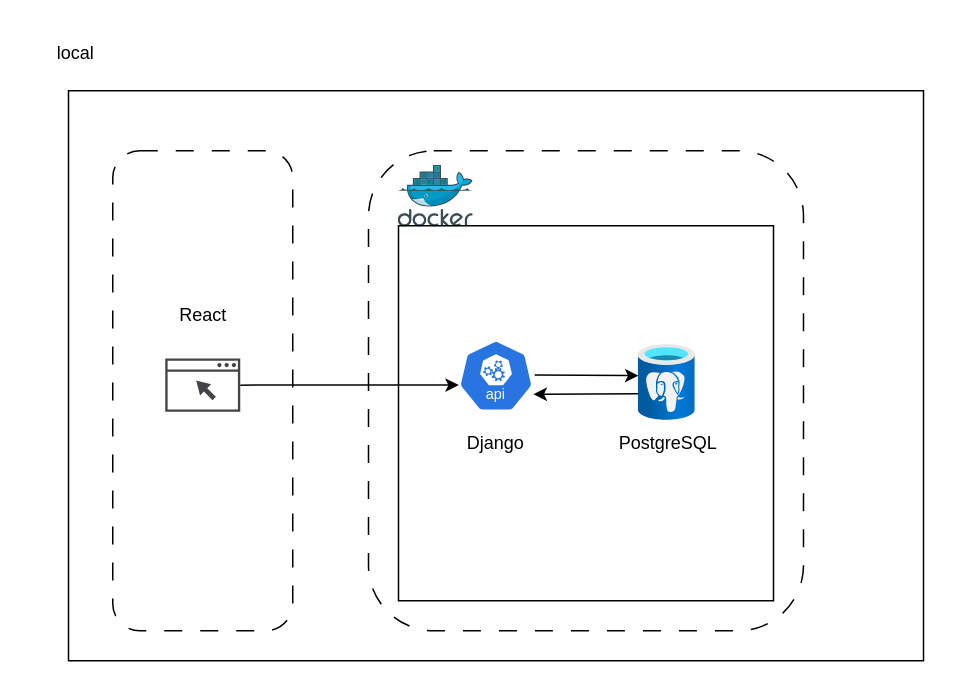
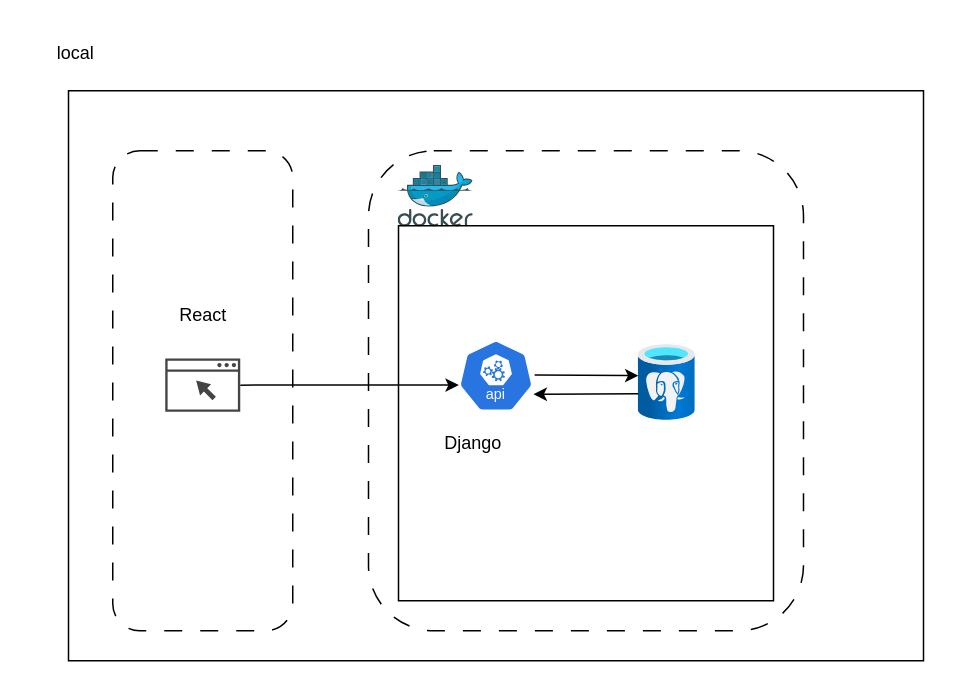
(496, 443) -> (473, 443)
(668, 443) -> none
